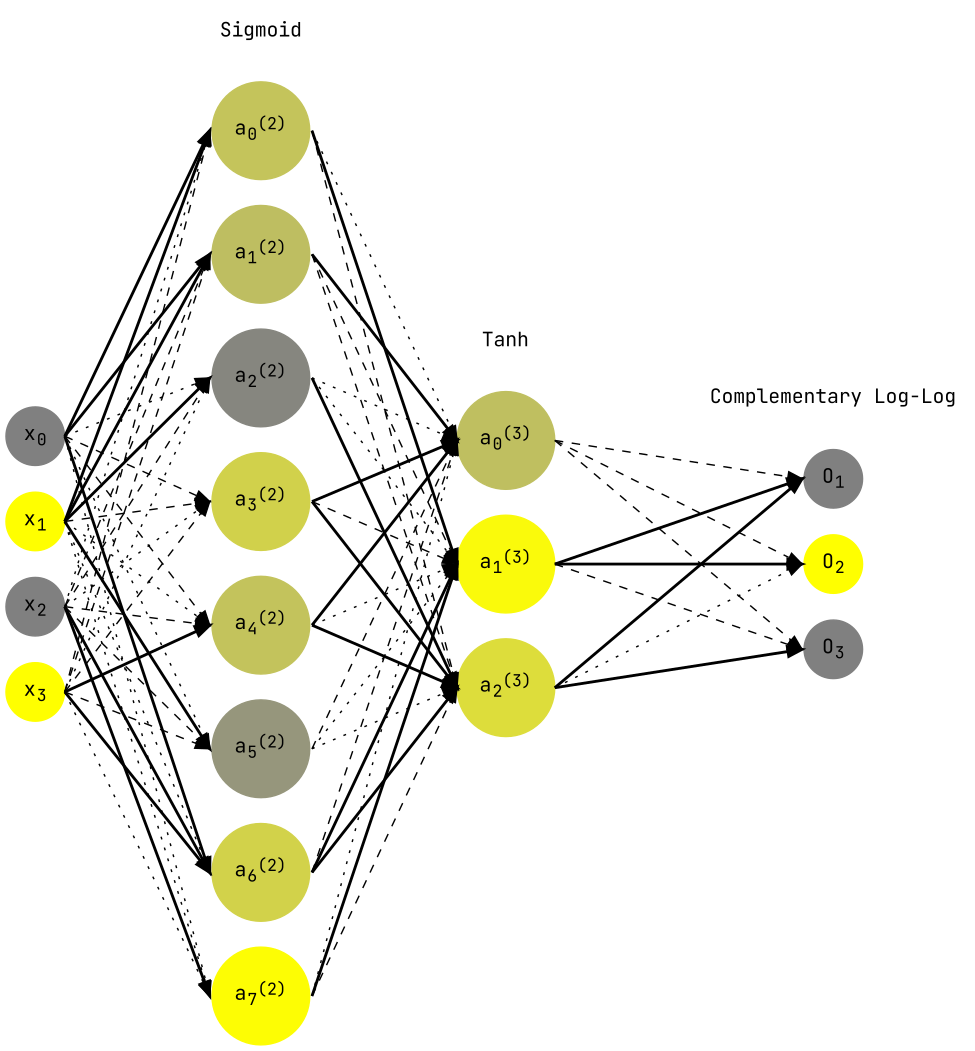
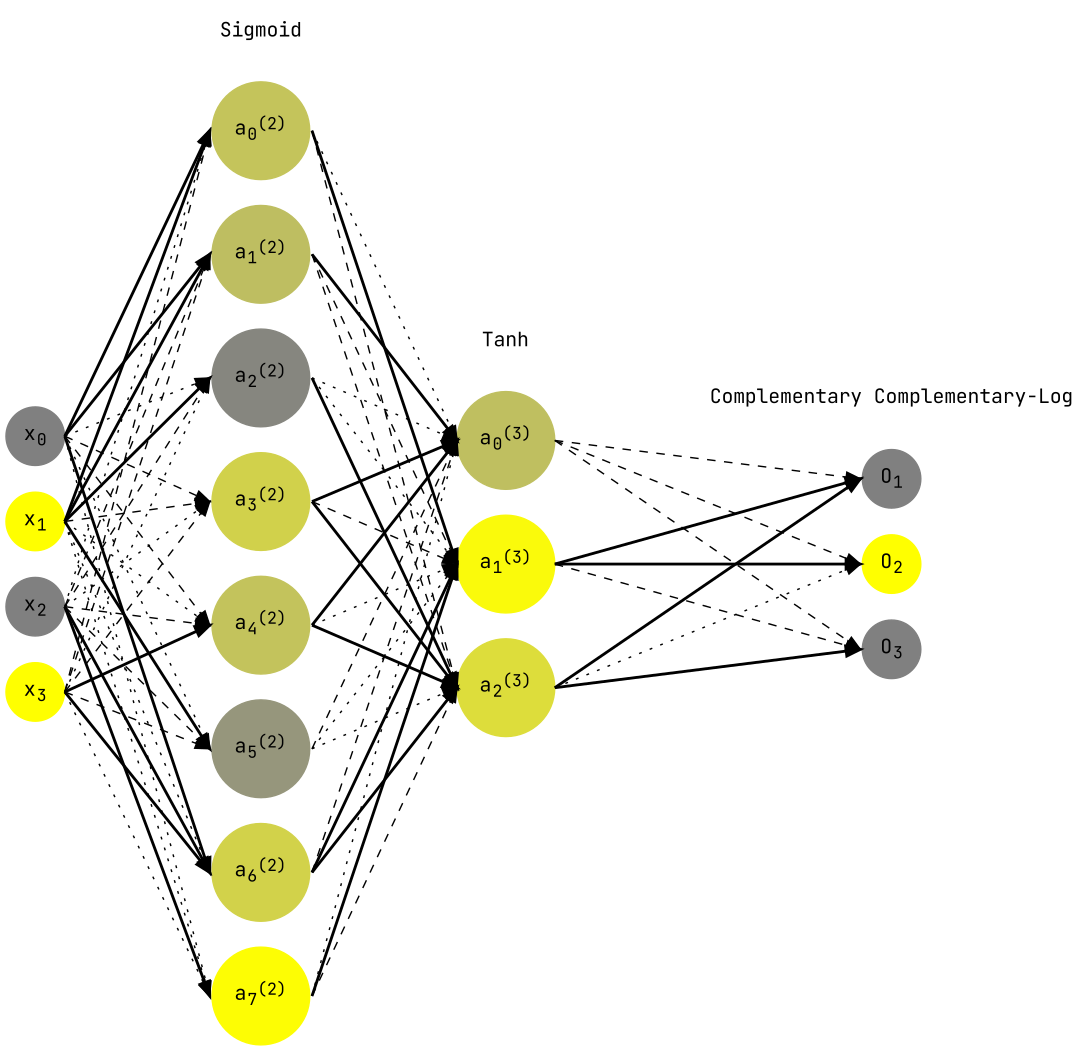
(833, 398) -> (892, 398)
